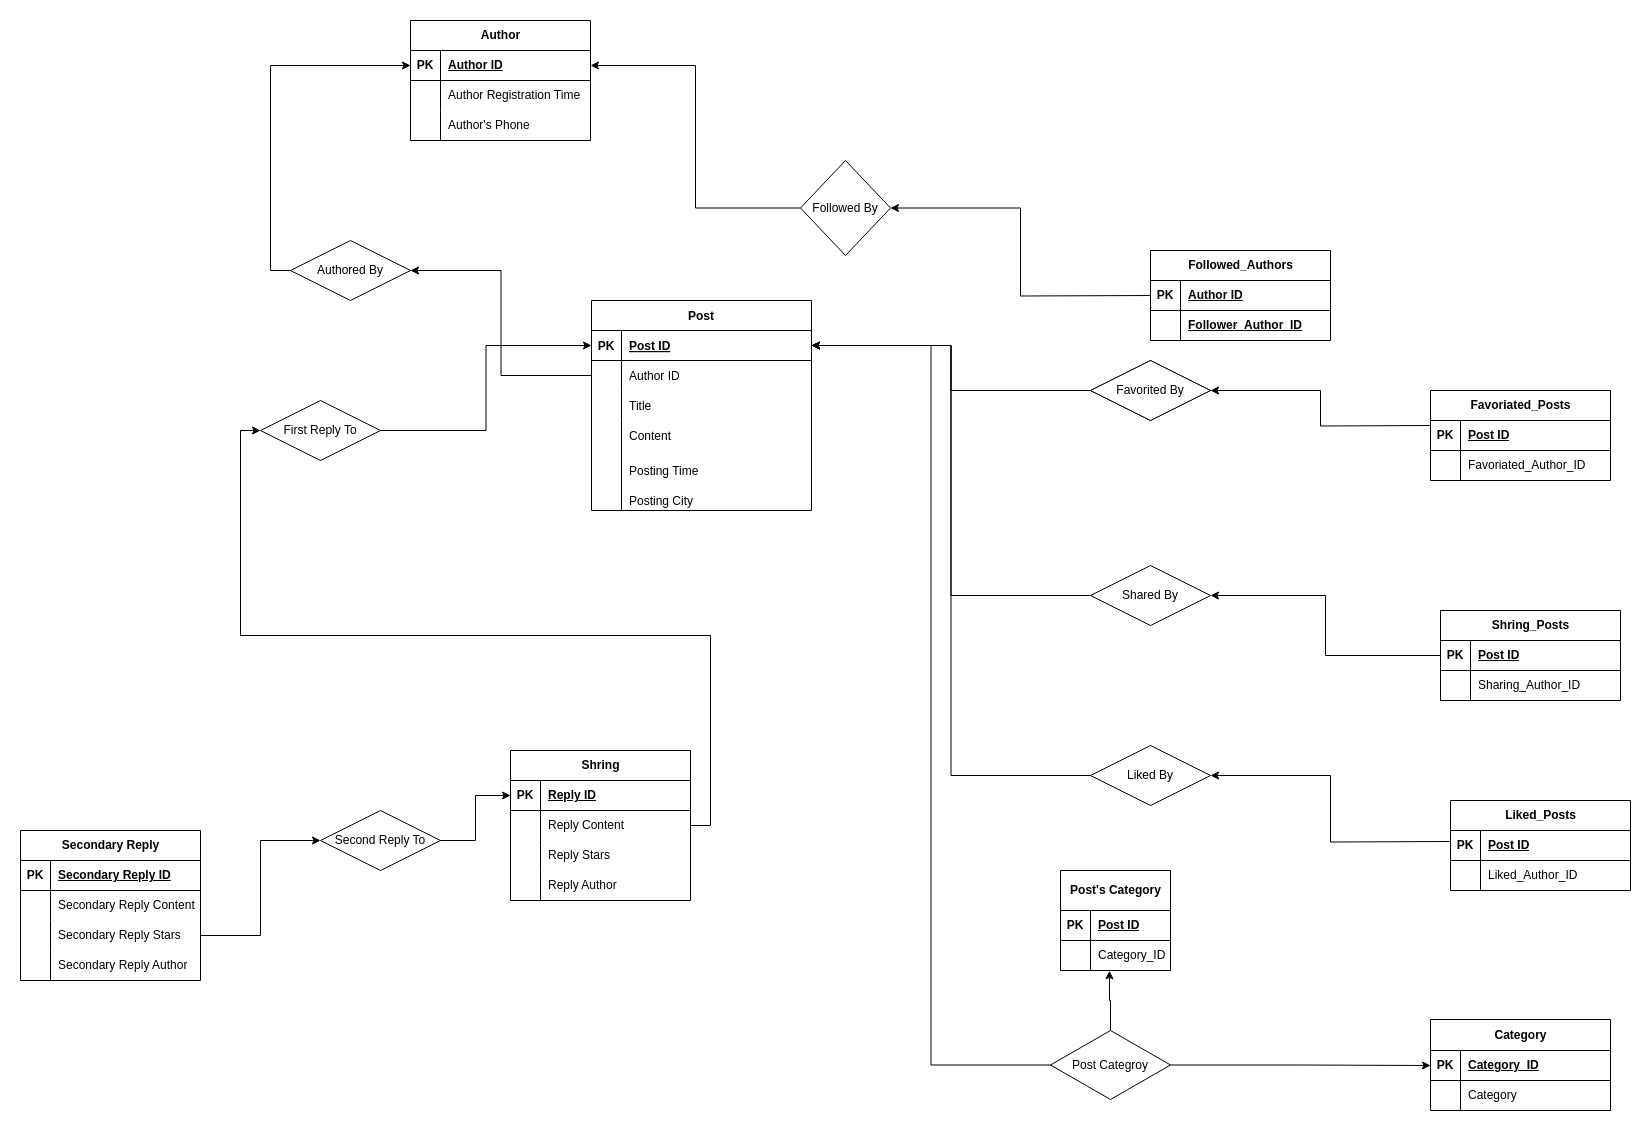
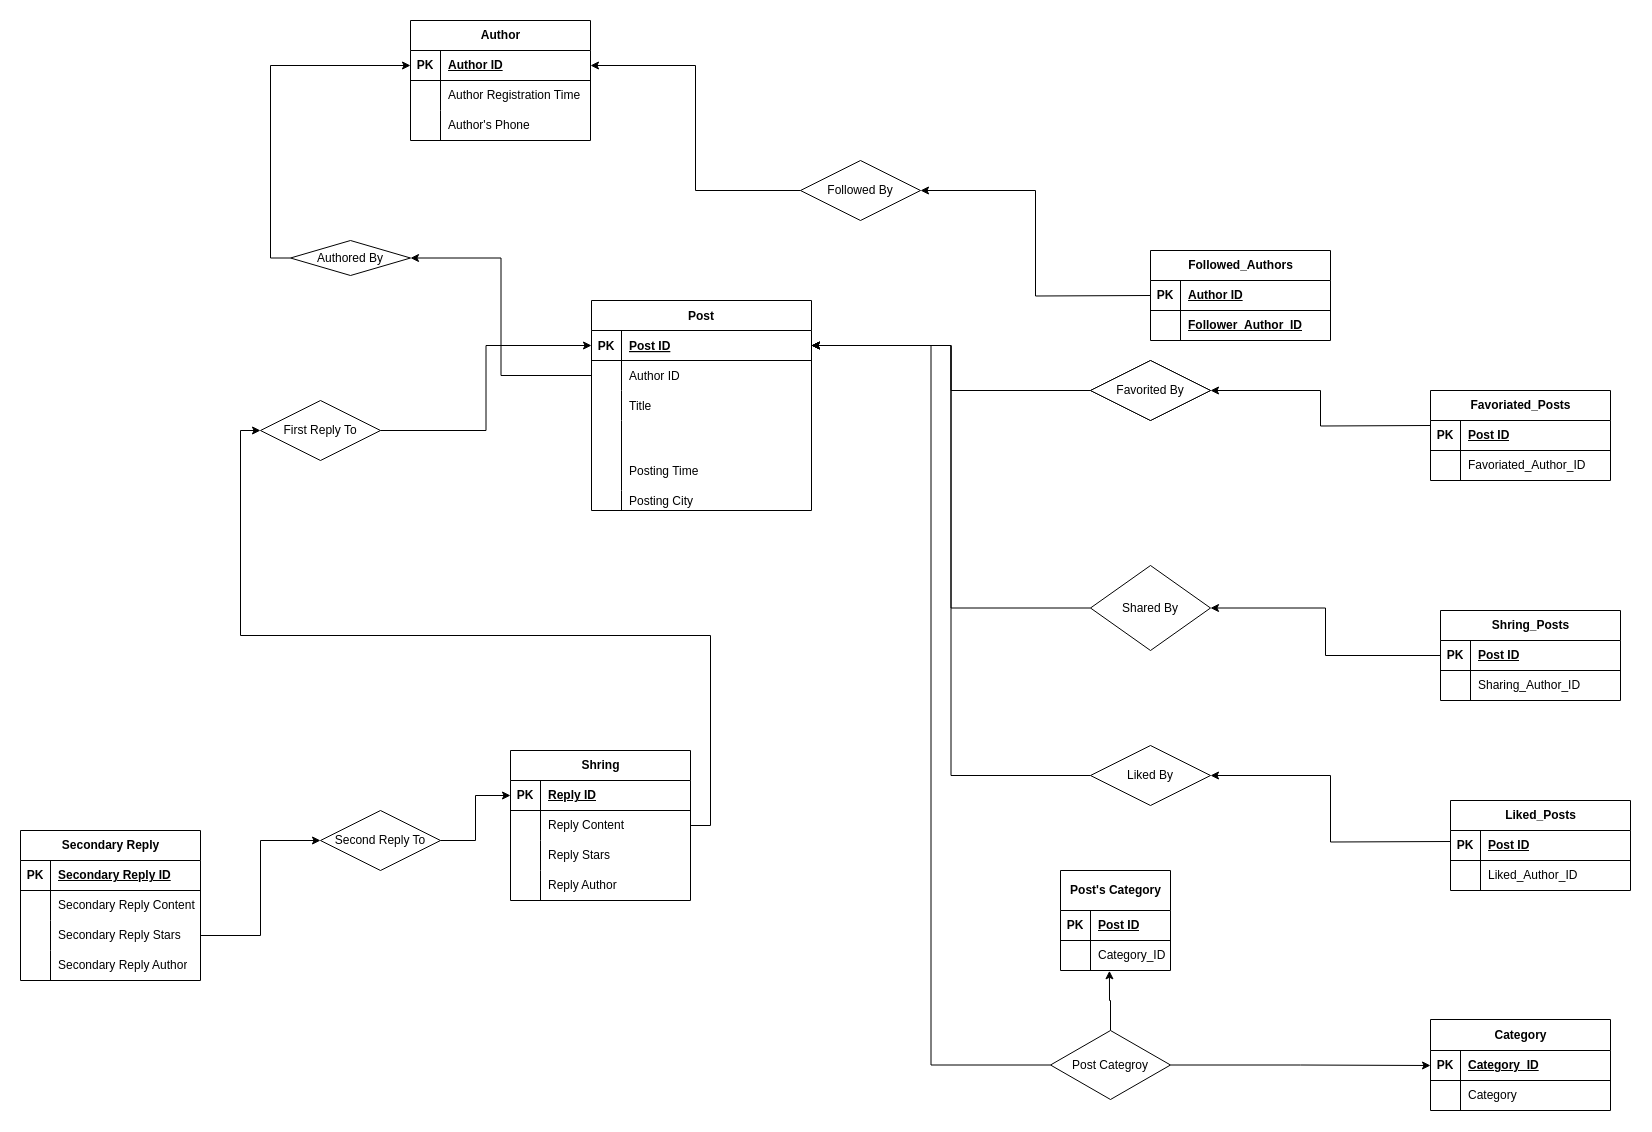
(846, 208) -> (861, 191)
(351, 271) -> (351, 258)
(717, 436) -> none
(1151, 596) -> (1151, 608)
